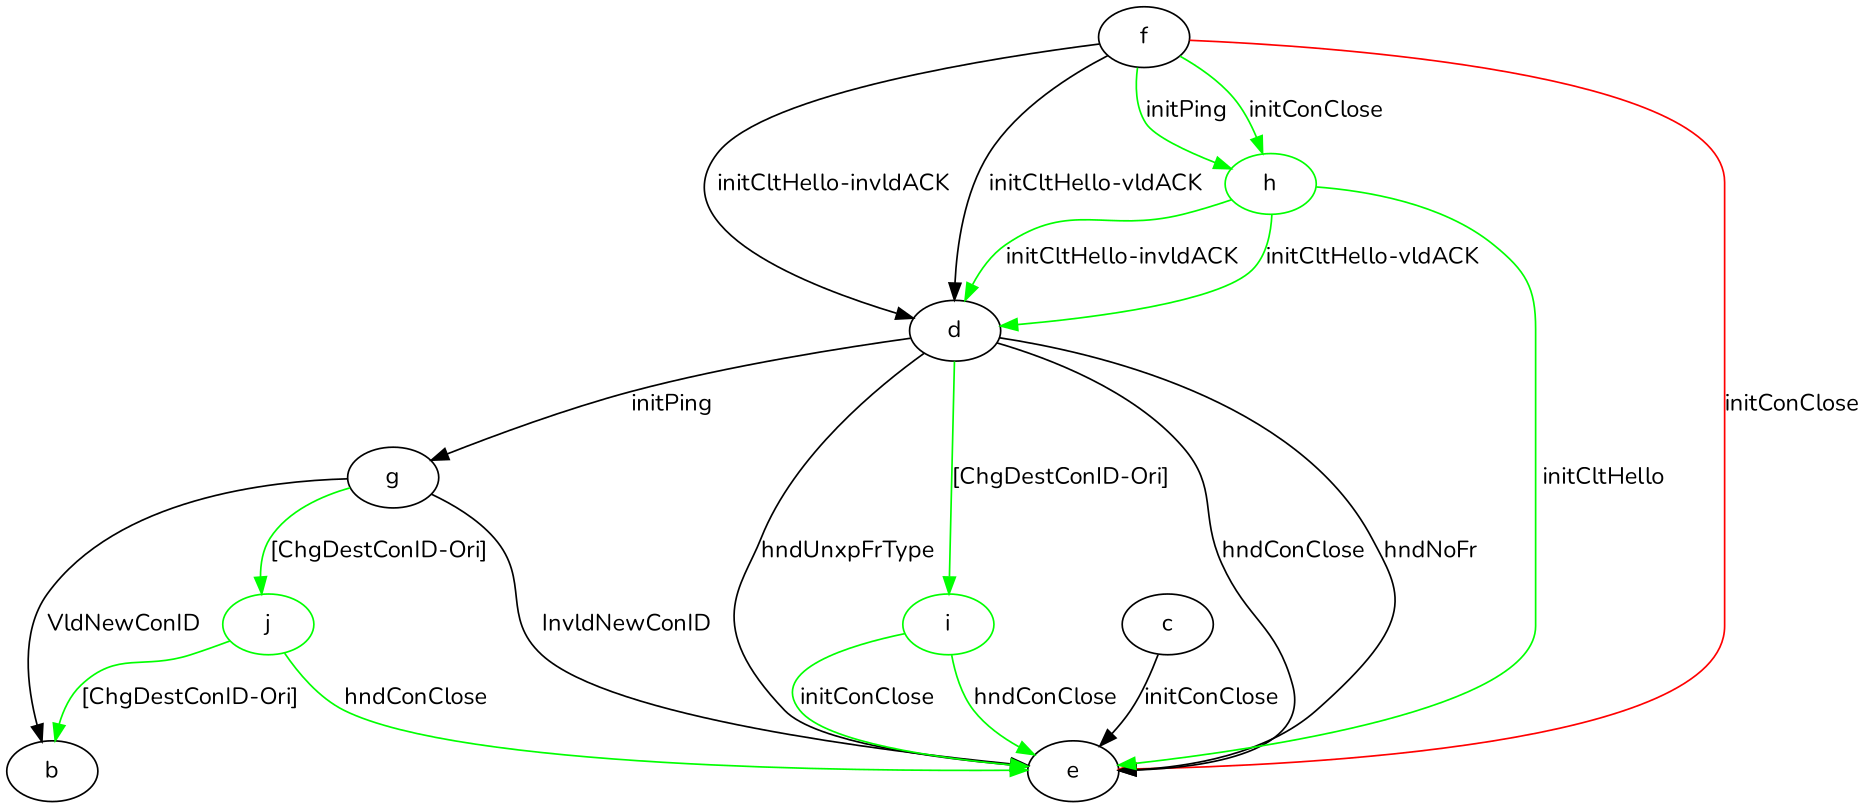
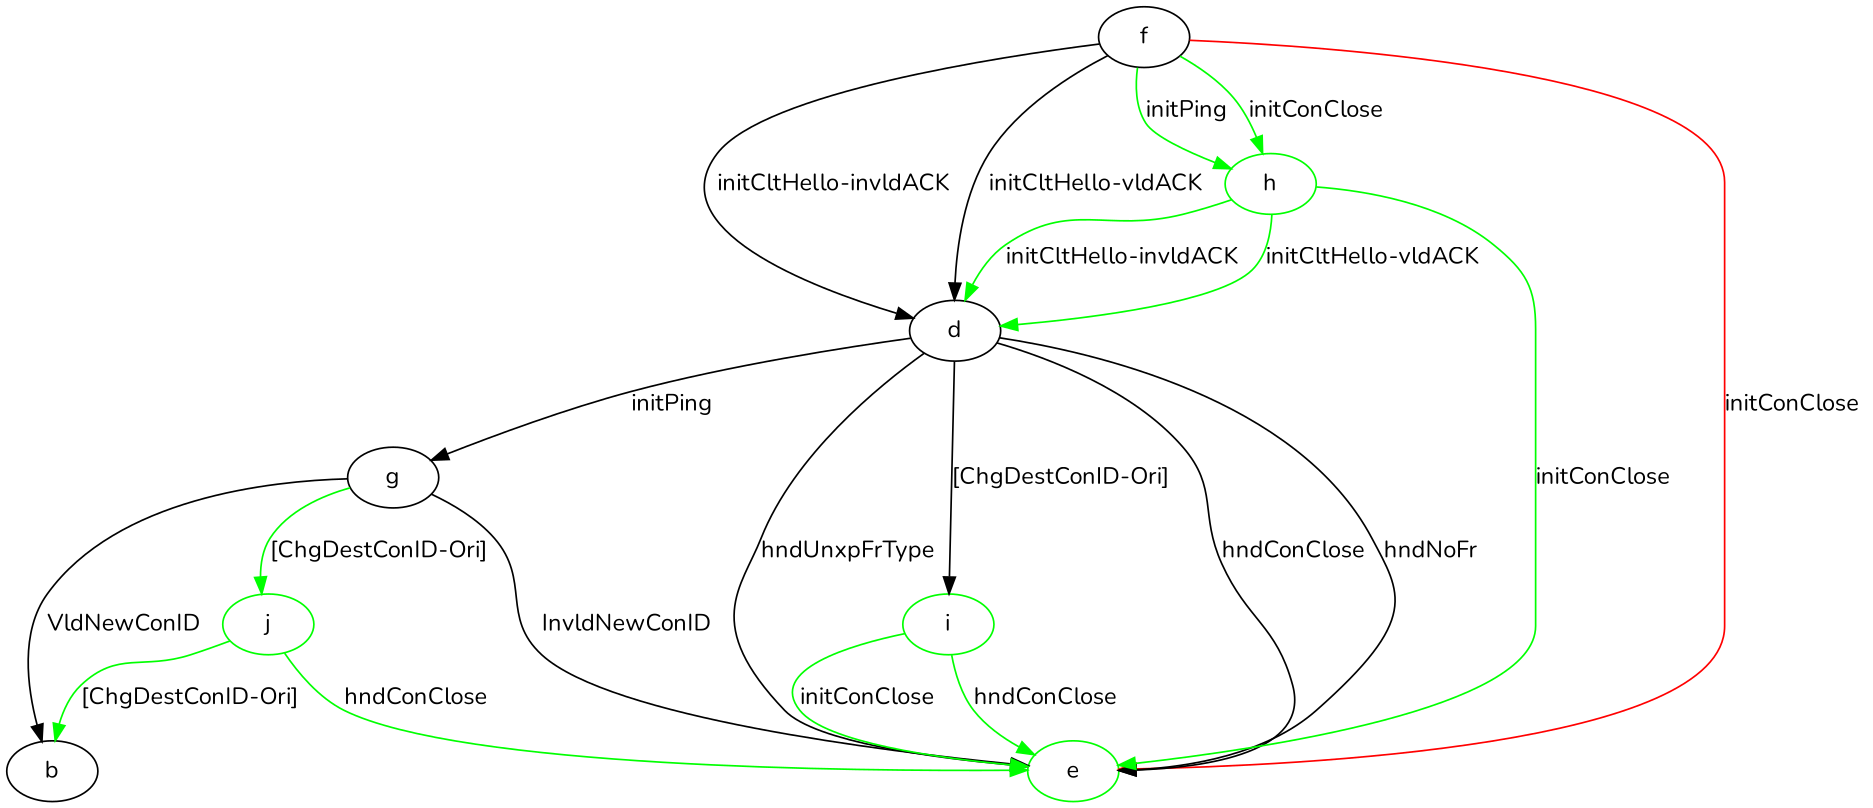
(952, 469) -> (952, 469)
(1606, 478) -> (1606, 478)
(1168, 624) -> none
(1073, 771) -> (1073, 771)
